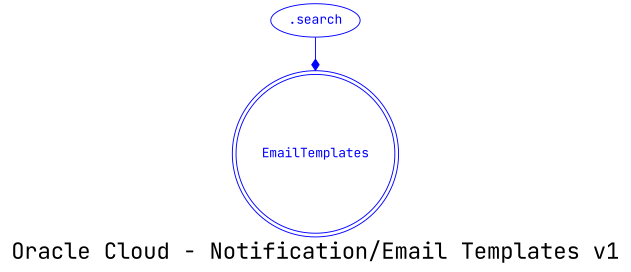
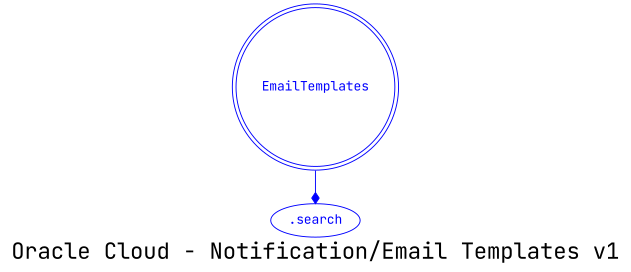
(315, 48) -> (315, 181)
